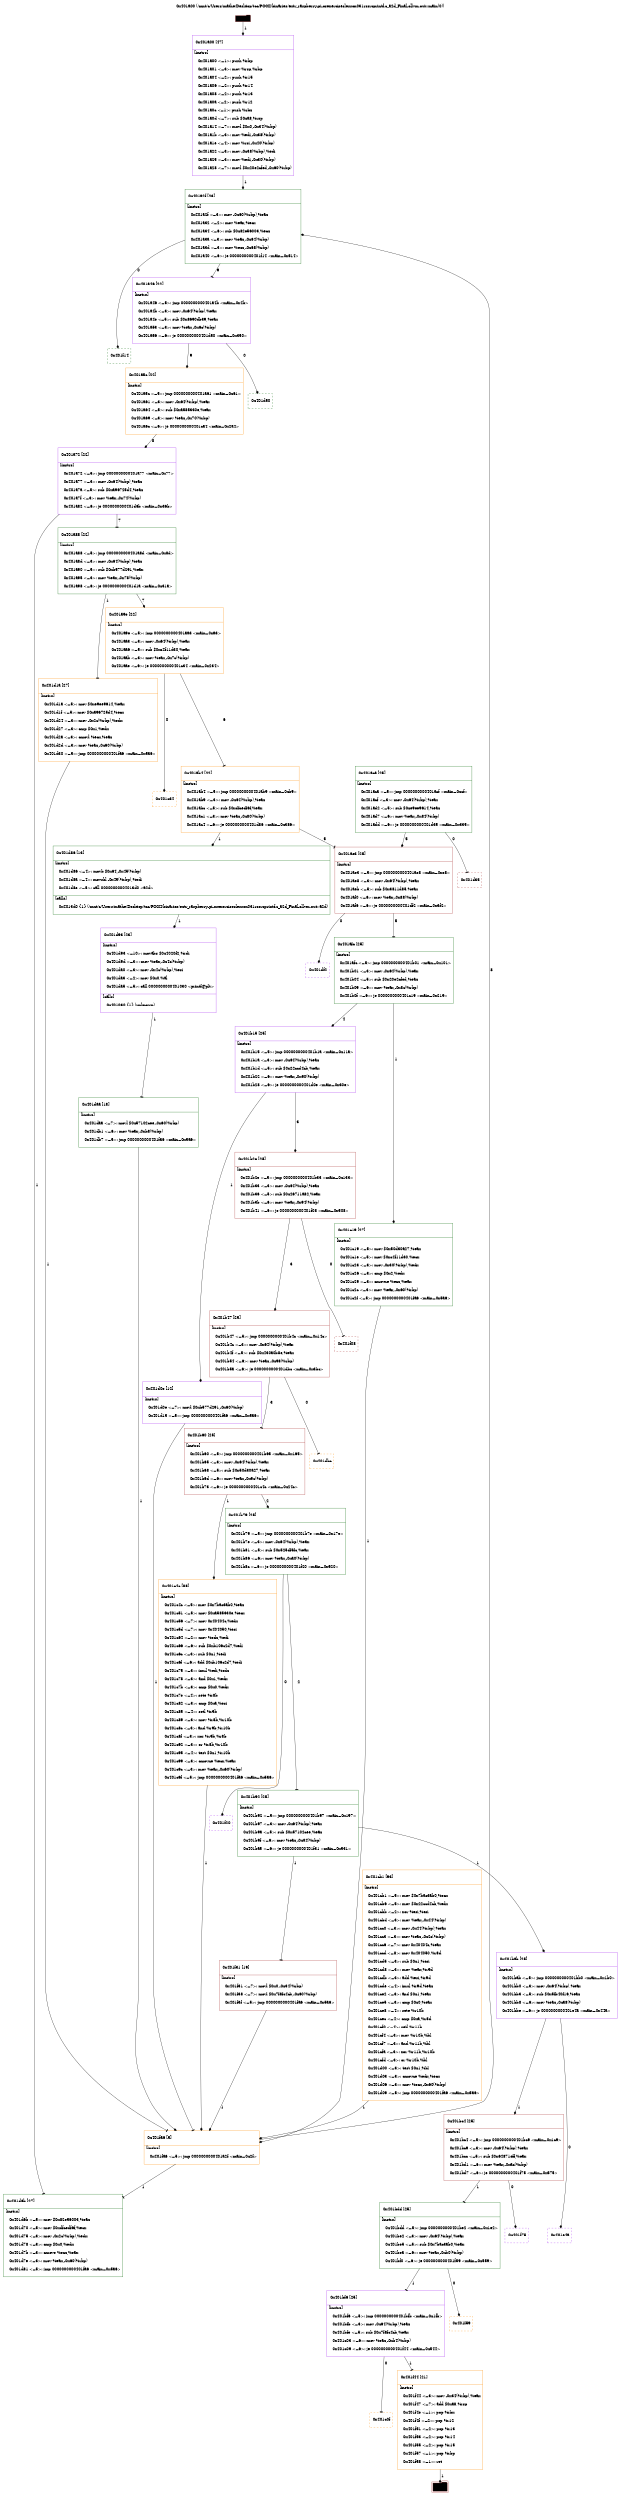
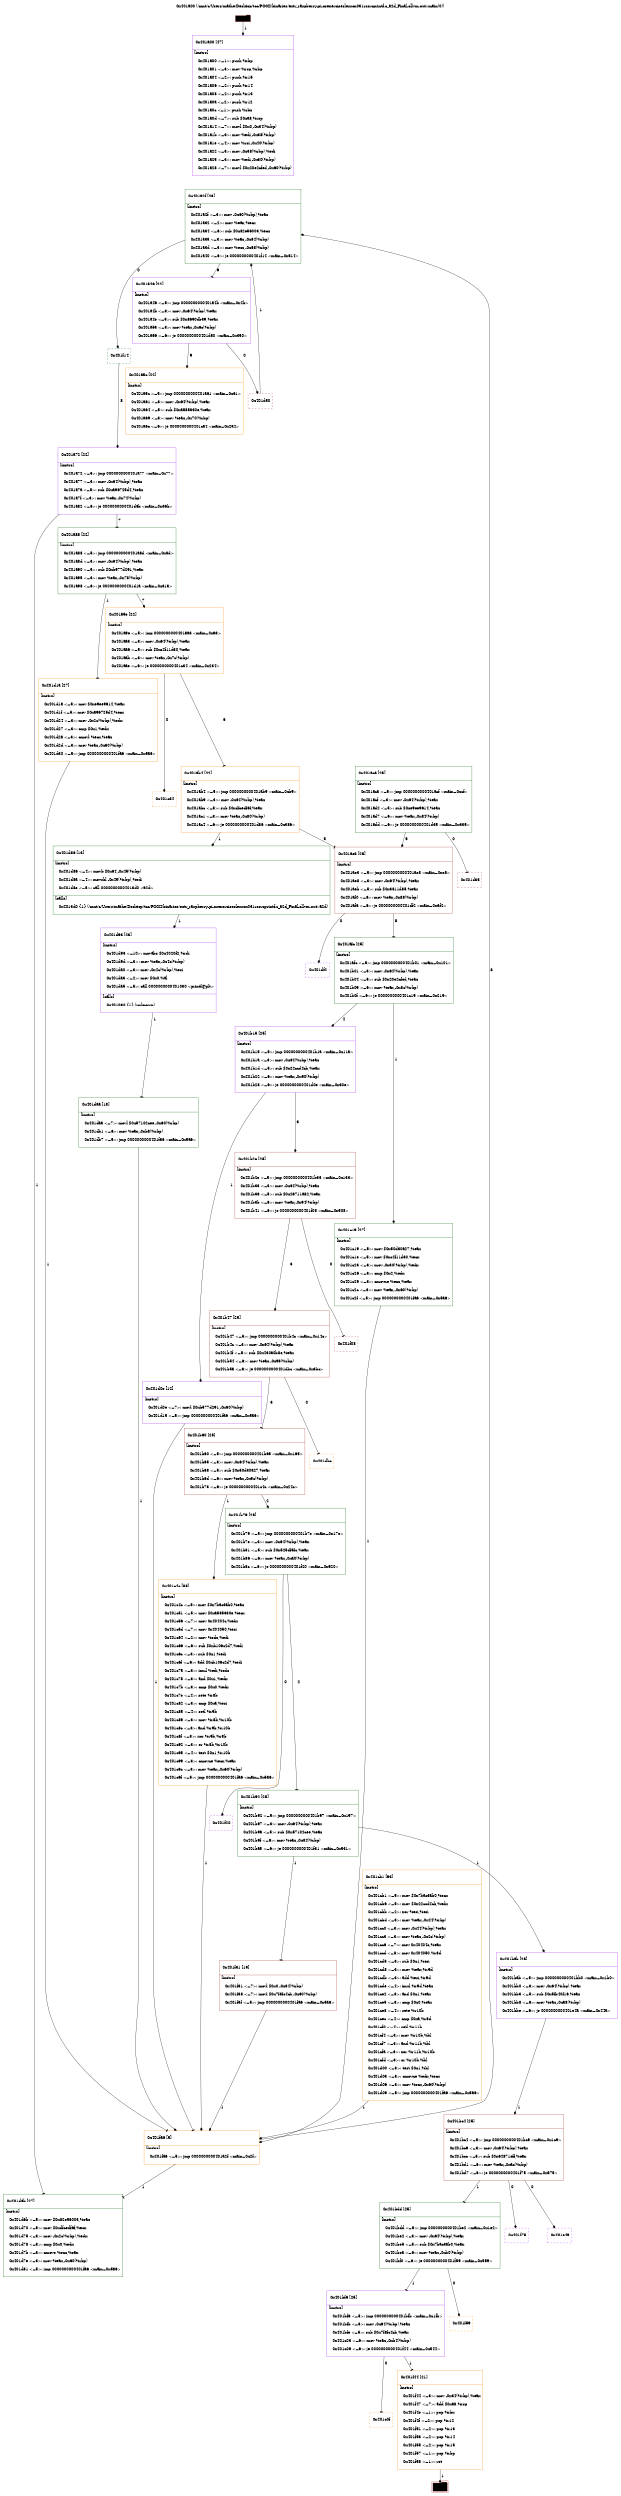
(243, 181) -> (258, 330)
(260, 401) -> (260, 401)
(152, 440) -> (118, 404)
(567, 2122) -> (539, 2203)
